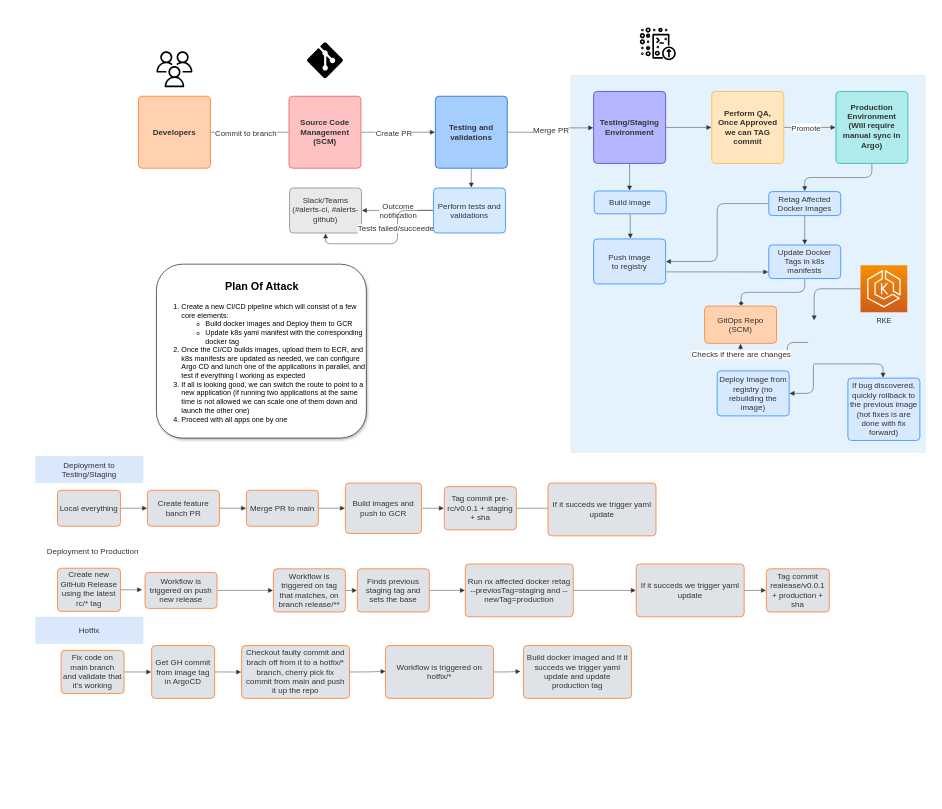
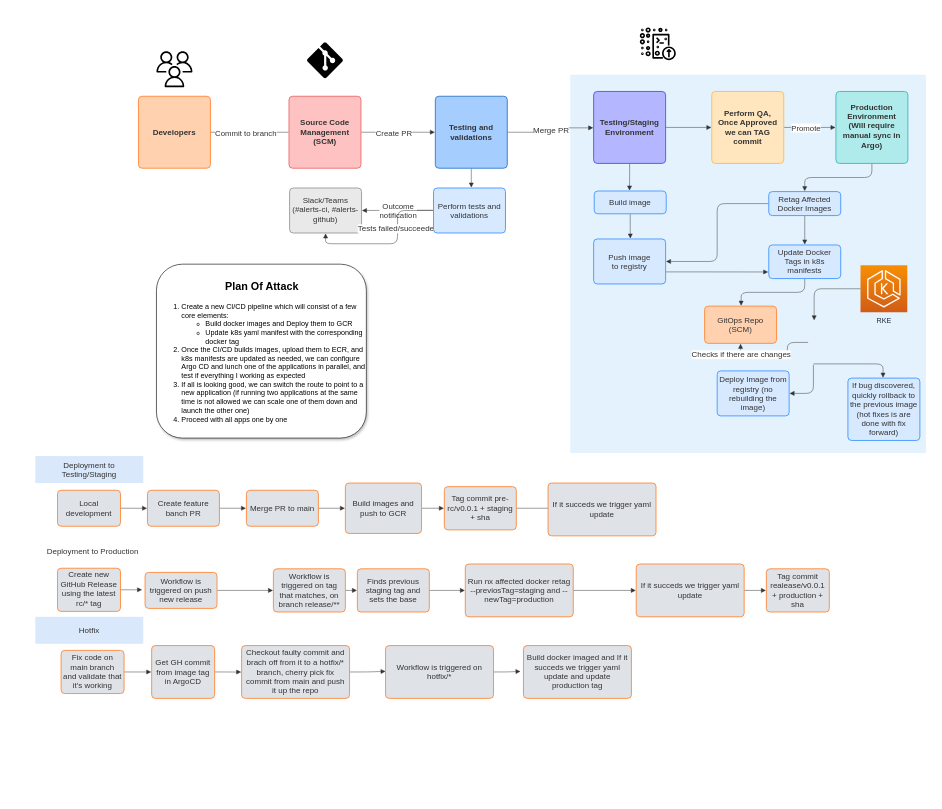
(741, 300) -> (741, 300)
(89, 509) -> (89, 509)
